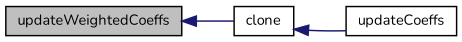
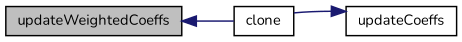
(327, 31) -> (312, 12)
